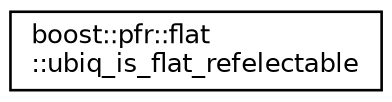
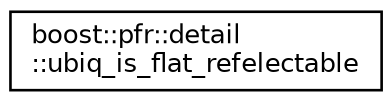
(196, 51) -> (196, 51)
